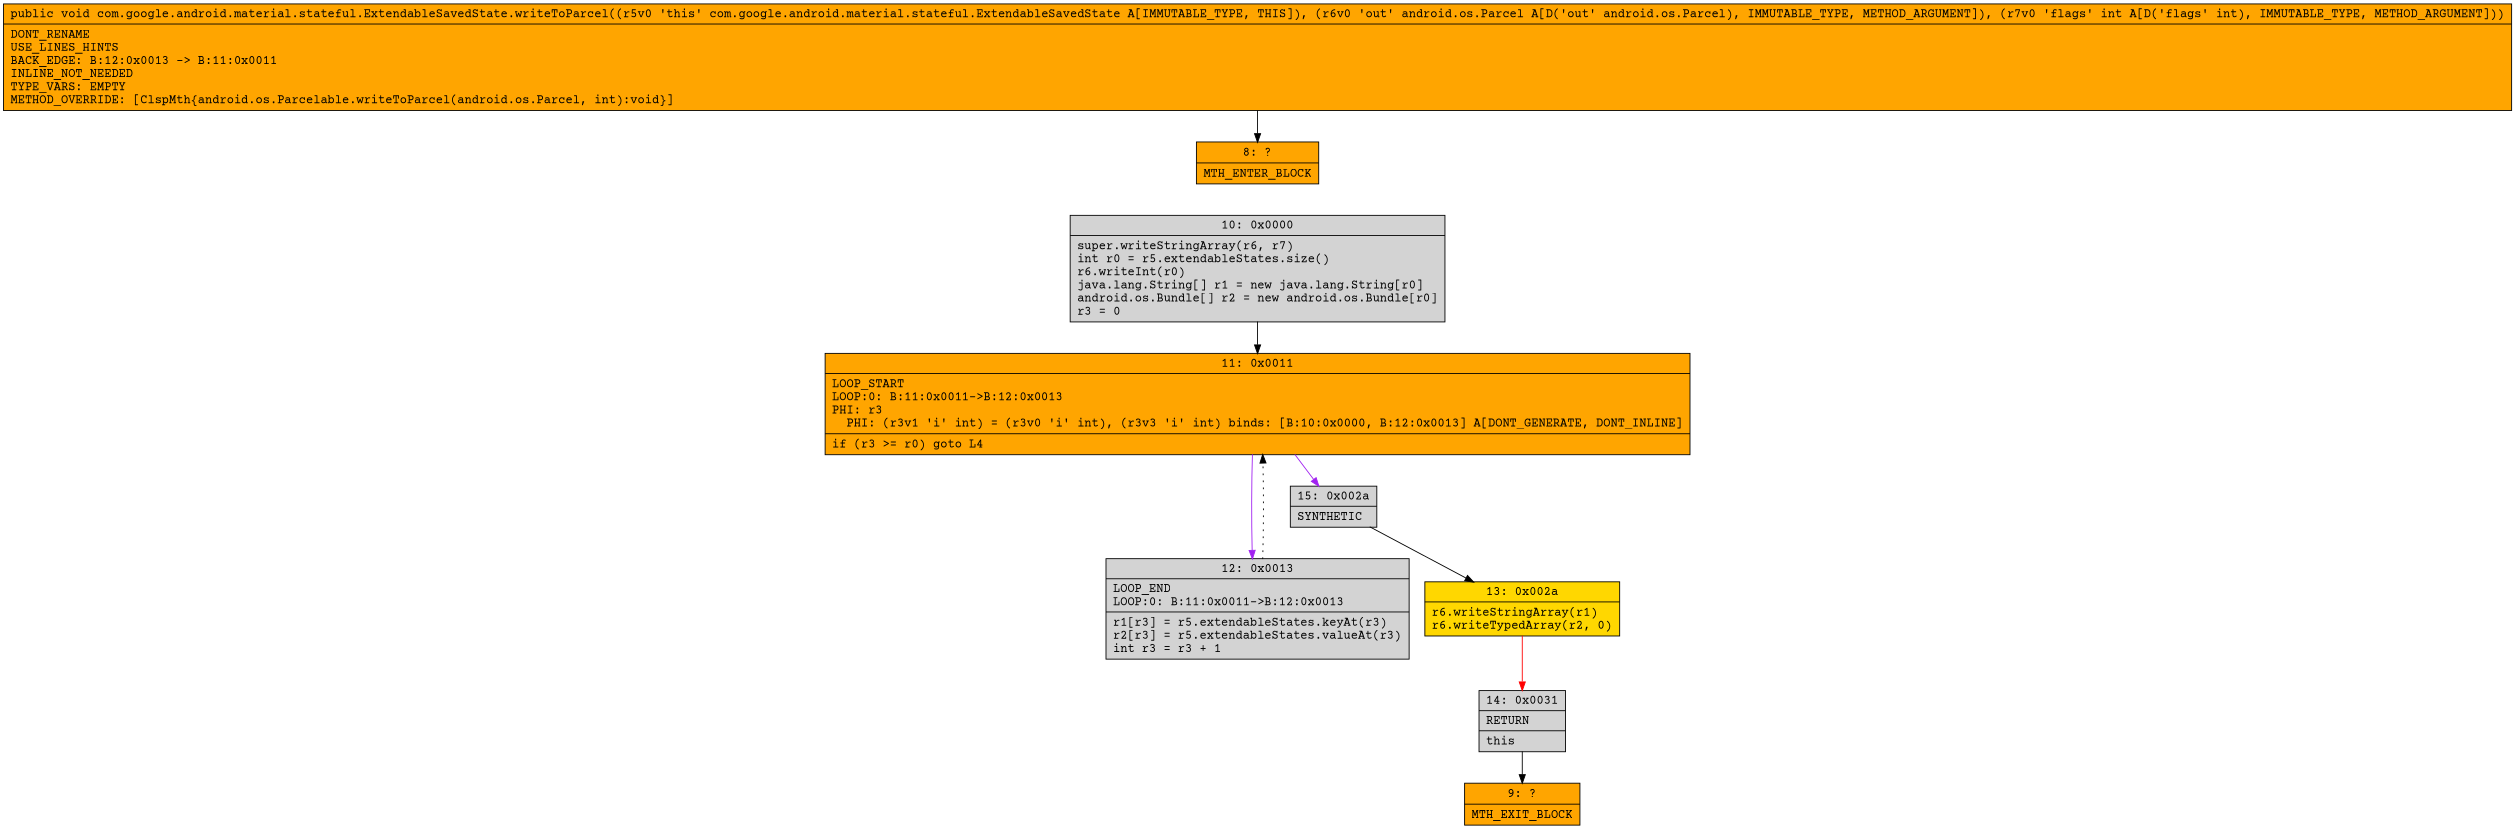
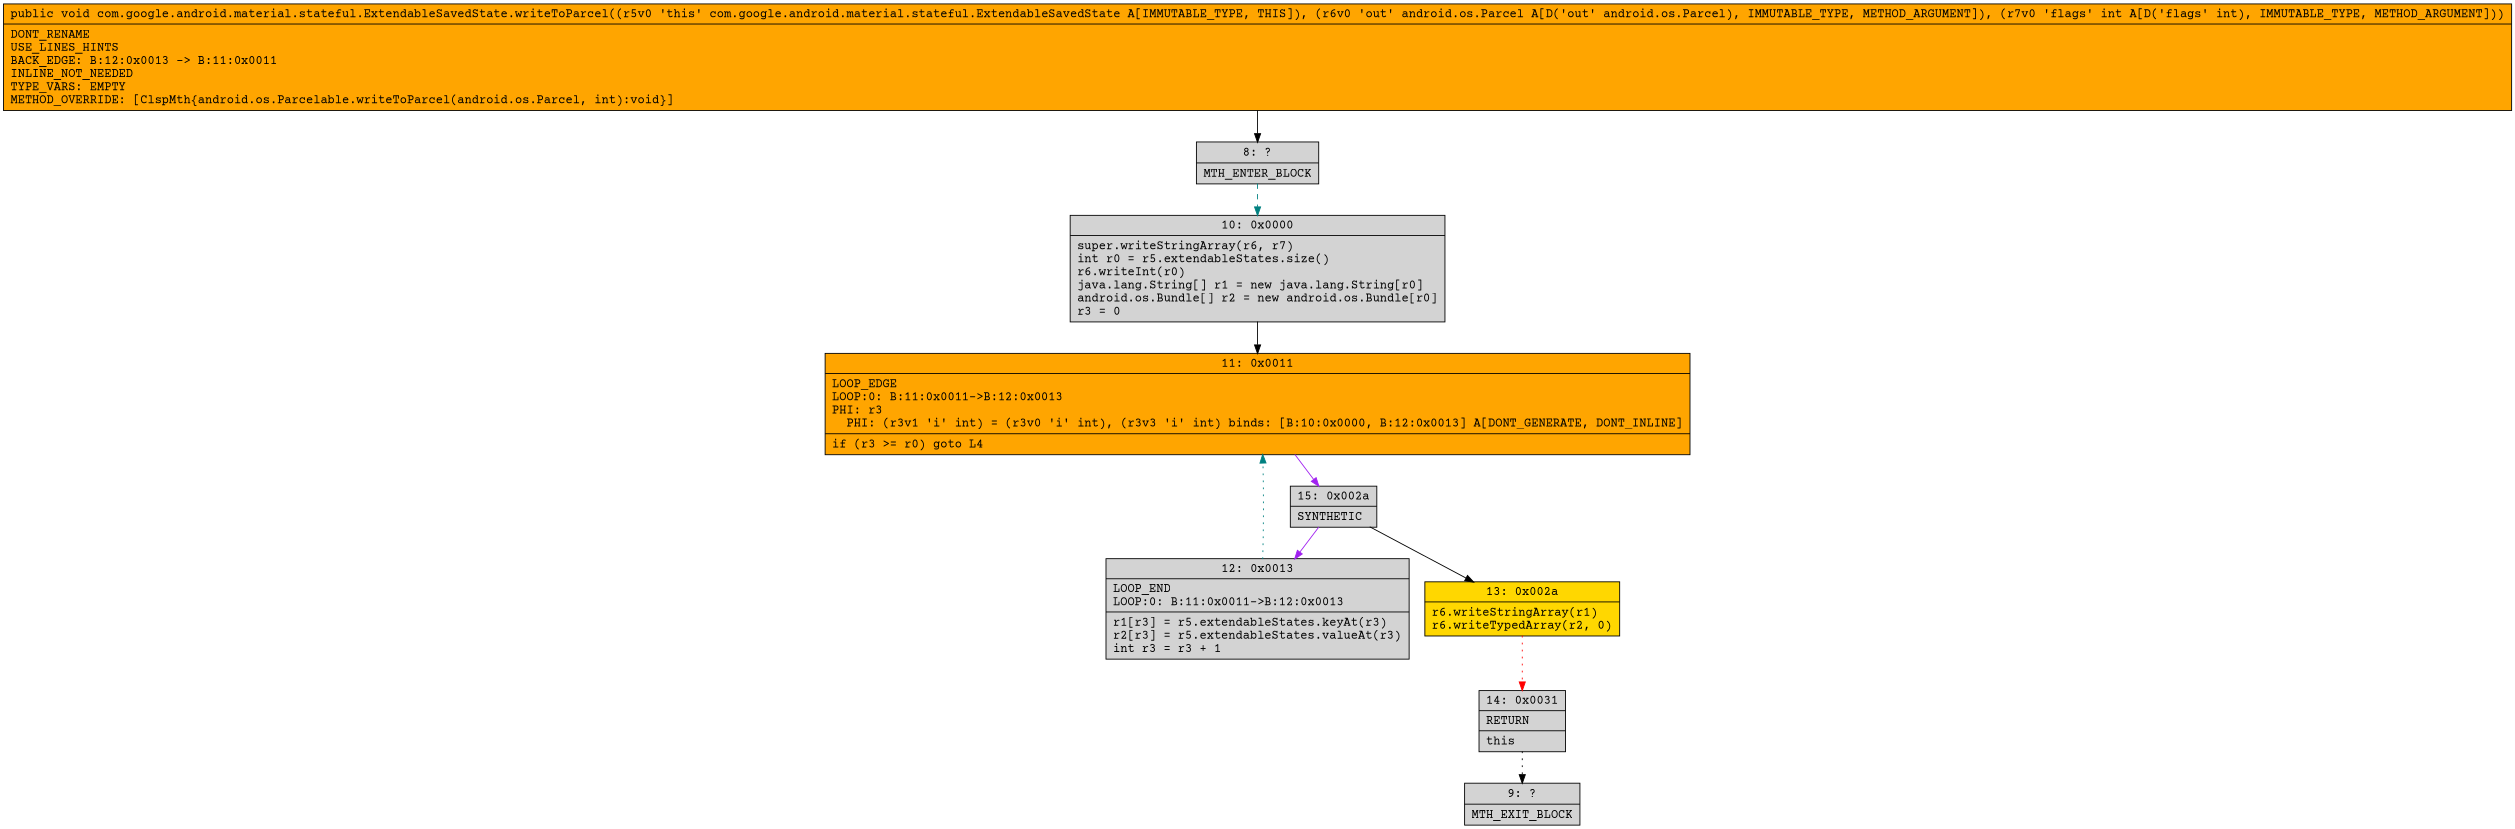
(1258, 163) -> (1258, 163)
none -> (1258, 195)
(868, 384) -> (865, 384)
(1252, 502) -> (1309, 539)
(1263, 511) -> (1263, 511)
(1522, 659) -> (1522, 659)
(1522, 763) -> (1522, 763)
(1522, 804) -> (1522, 804)
